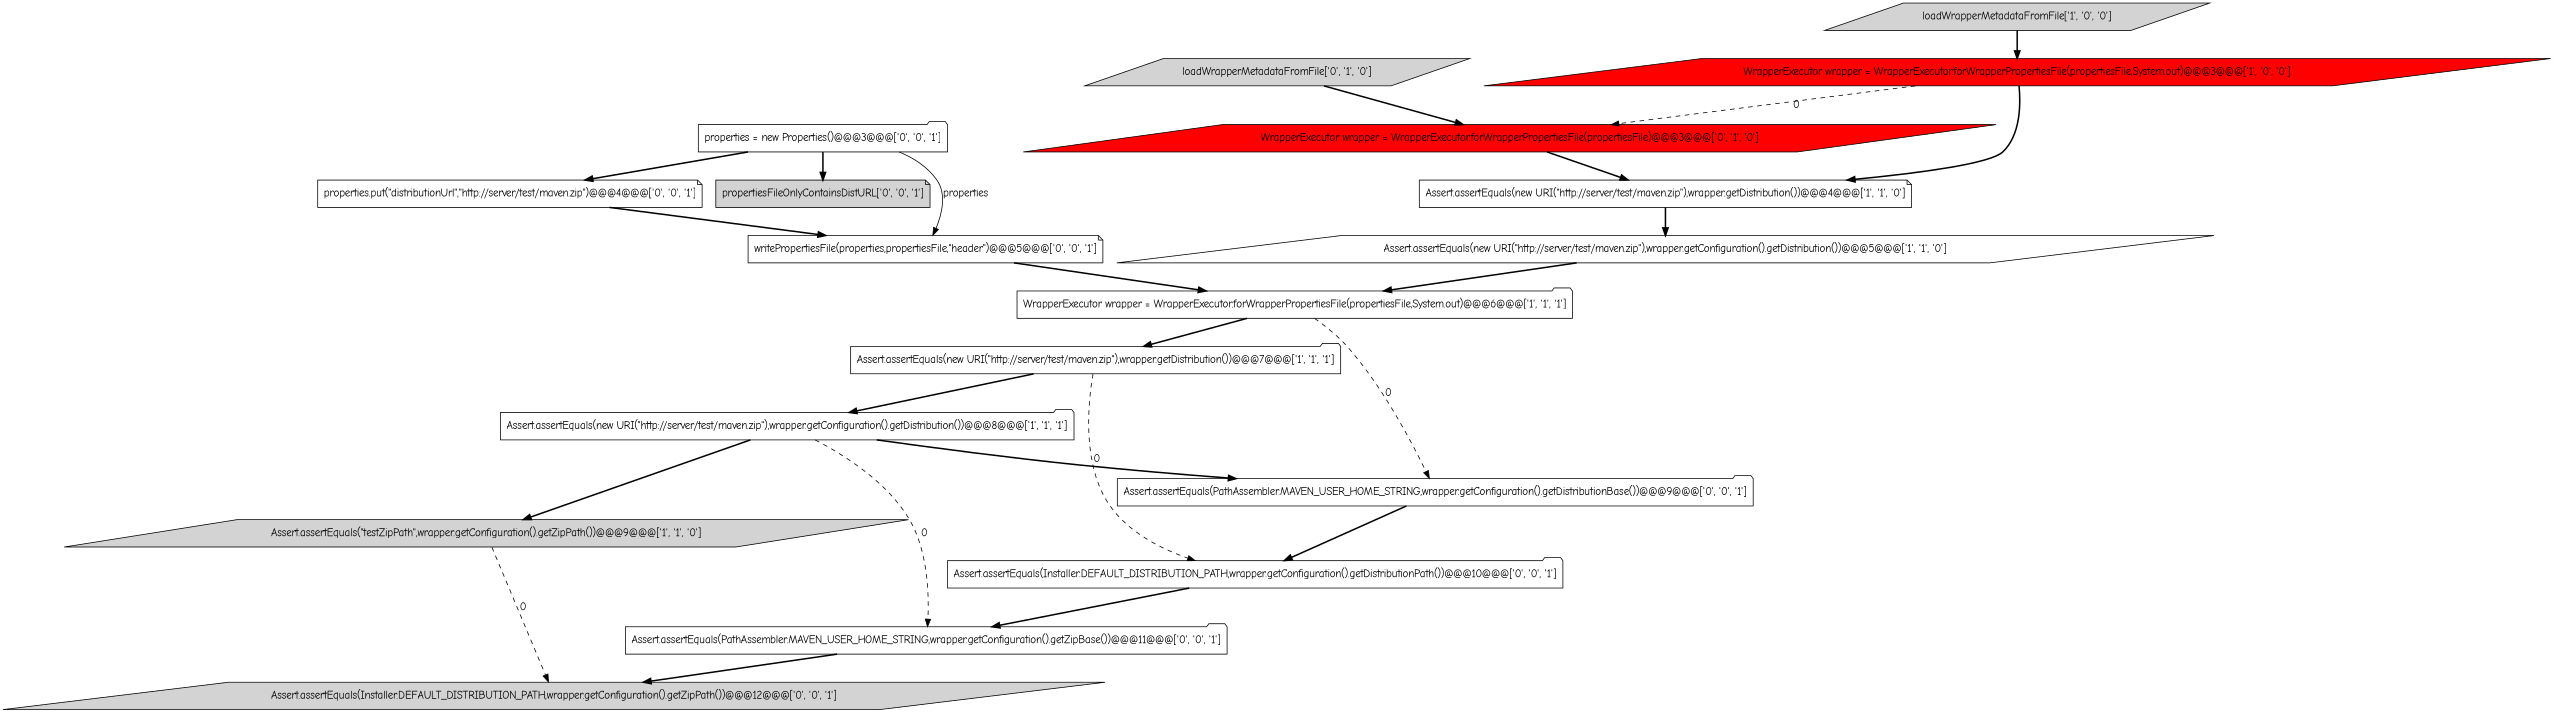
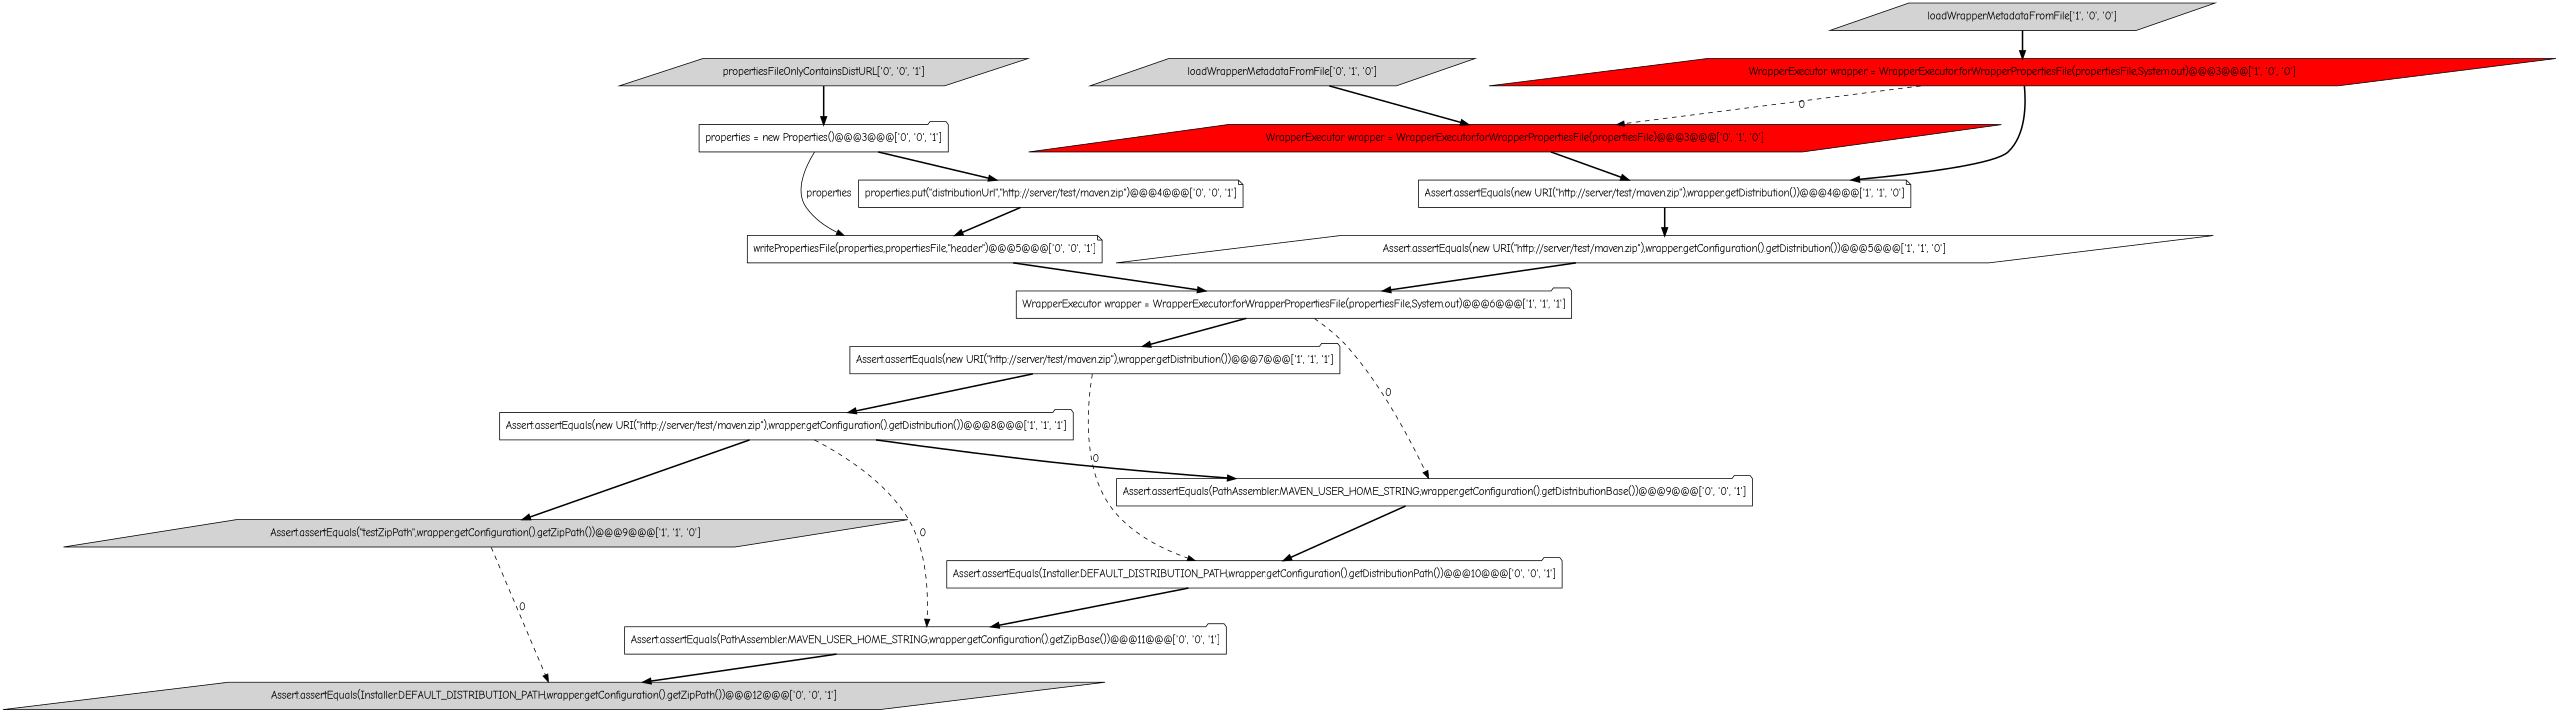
(823, 162) -> (824, 101)
(823, 194) -> (824, 72)
